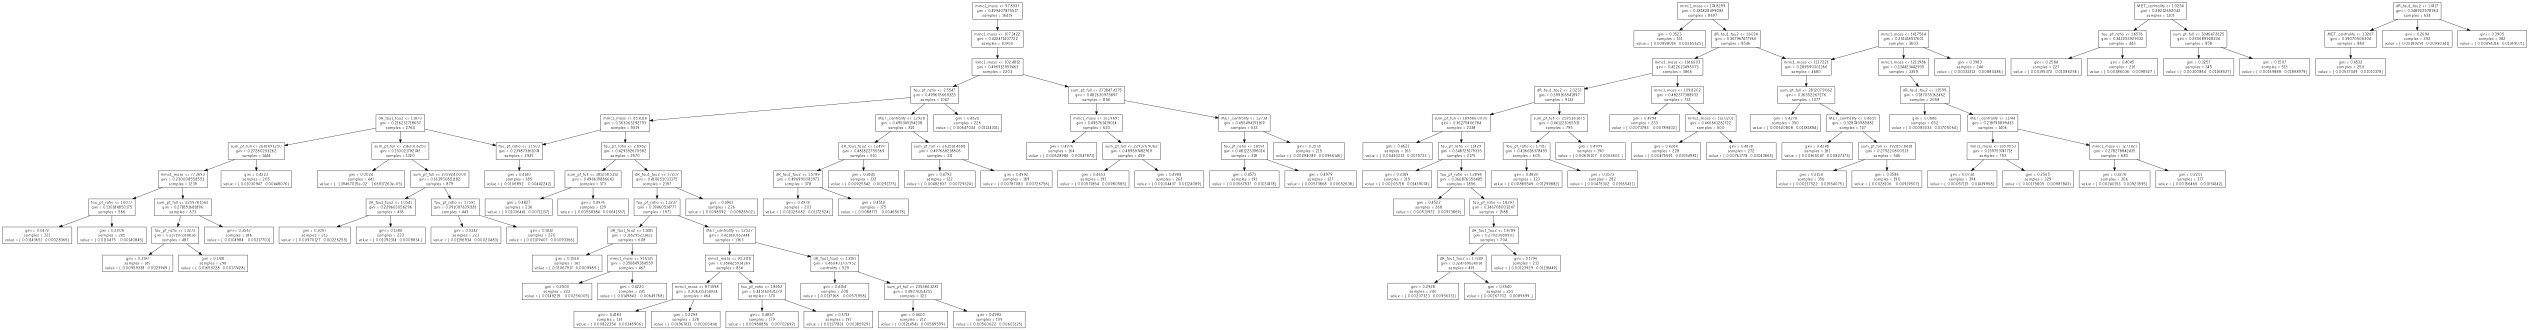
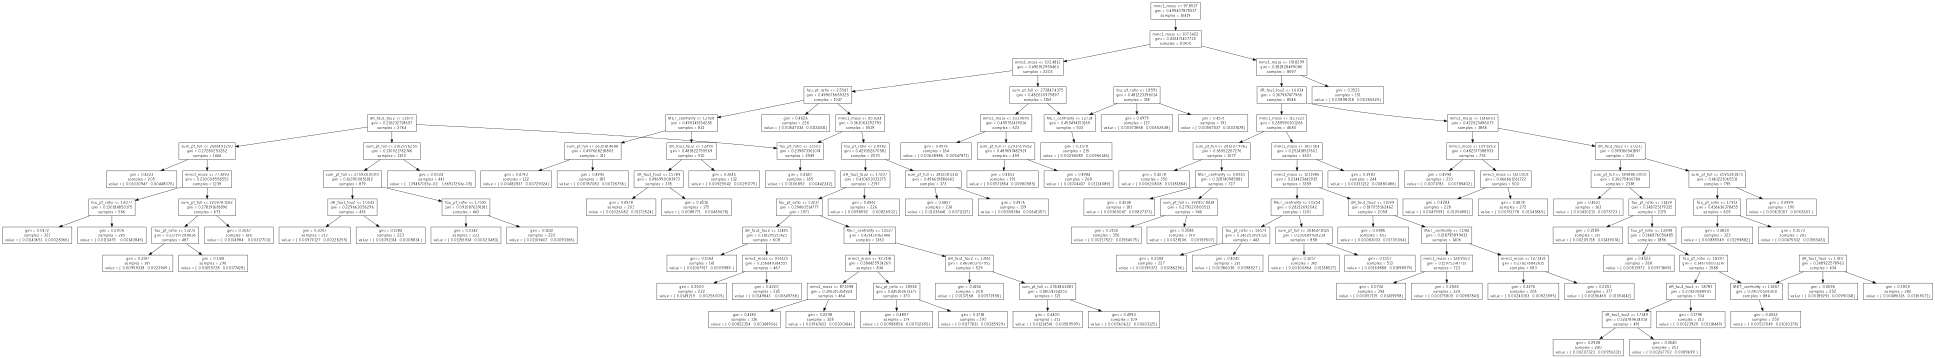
none -> (1227, 53)
(1856, 53) -> (1289, 136)
(1559, 95) -> (1620, 151)
(1244, 136) -> (1105, 108)
(1993, 151) -> (1447, 263)
none -> (1297, 192)
(657, 207) -> (799, 207)
(835, 263) -> (969, 263)
none -> (1729, 277)
